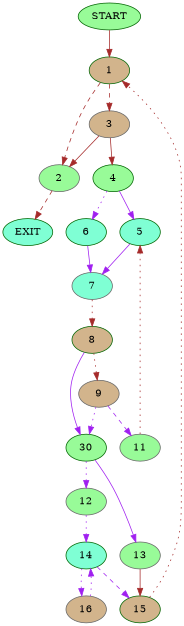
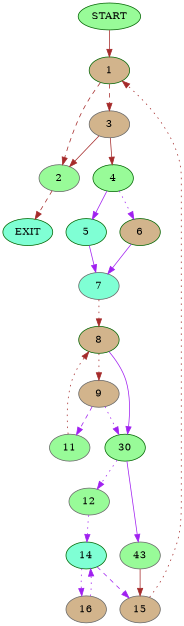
(86, 232) -> (140, 232)
(140, 344) -> (69, 394)
(140, 555) -> (140, 555)
(140, 609) -> (140, 609)
